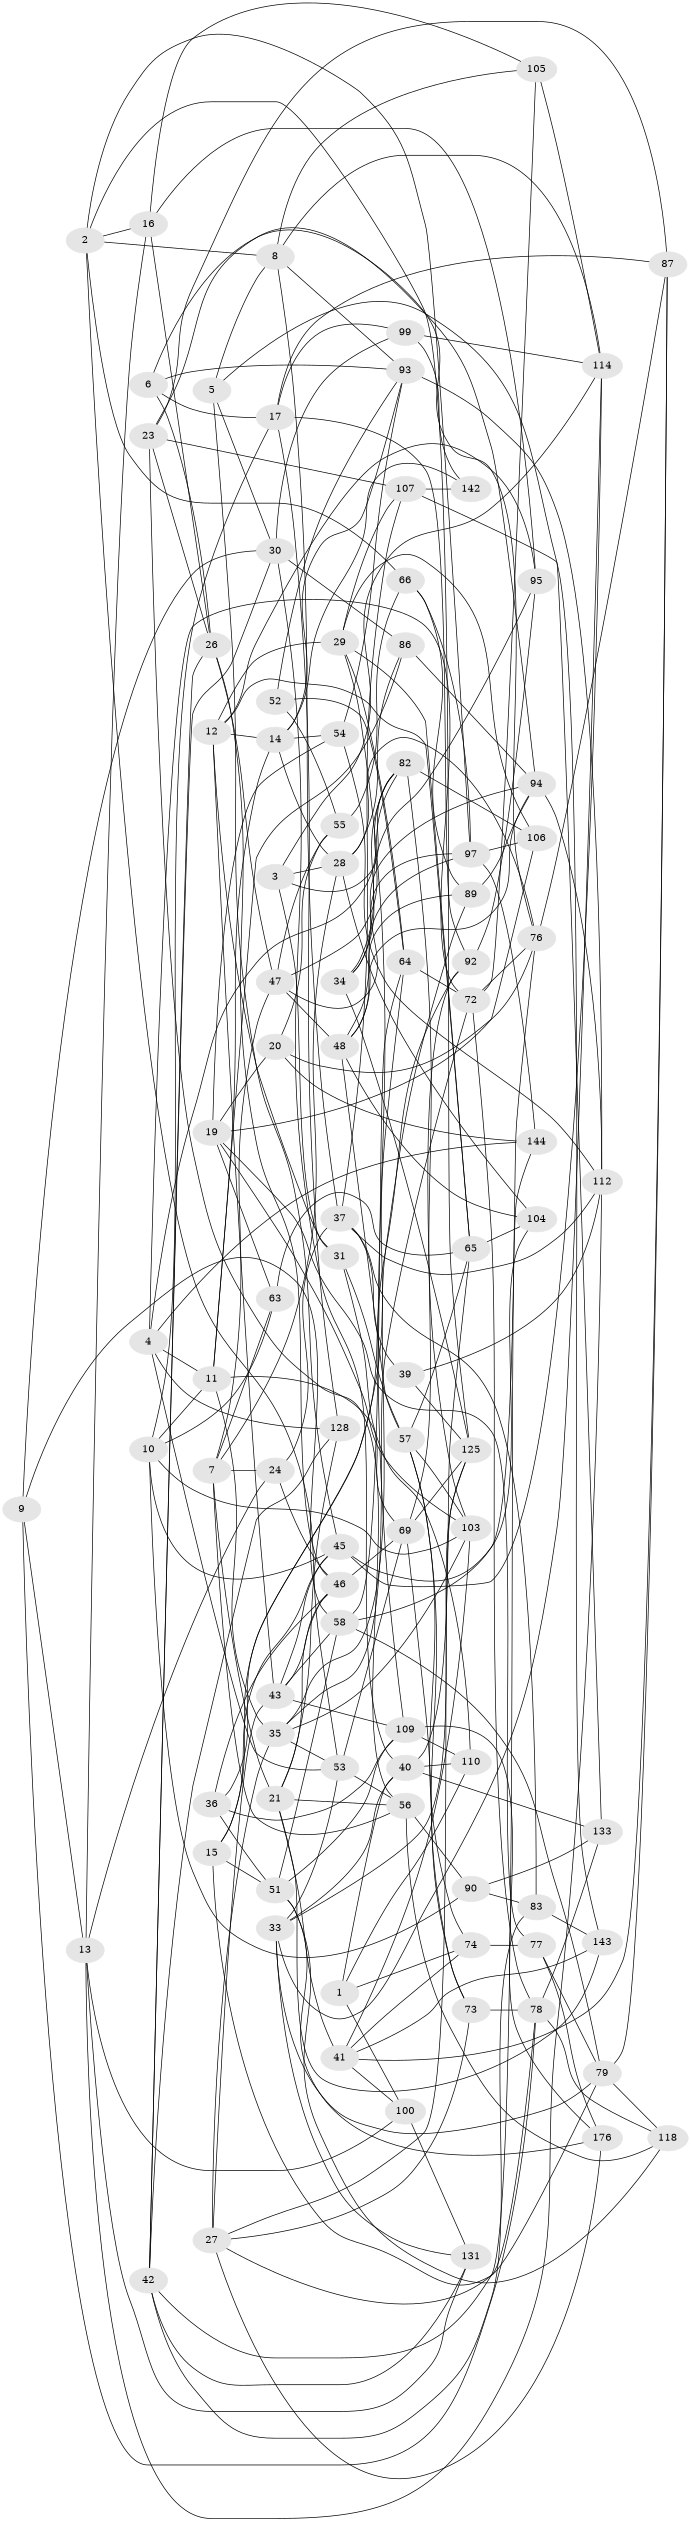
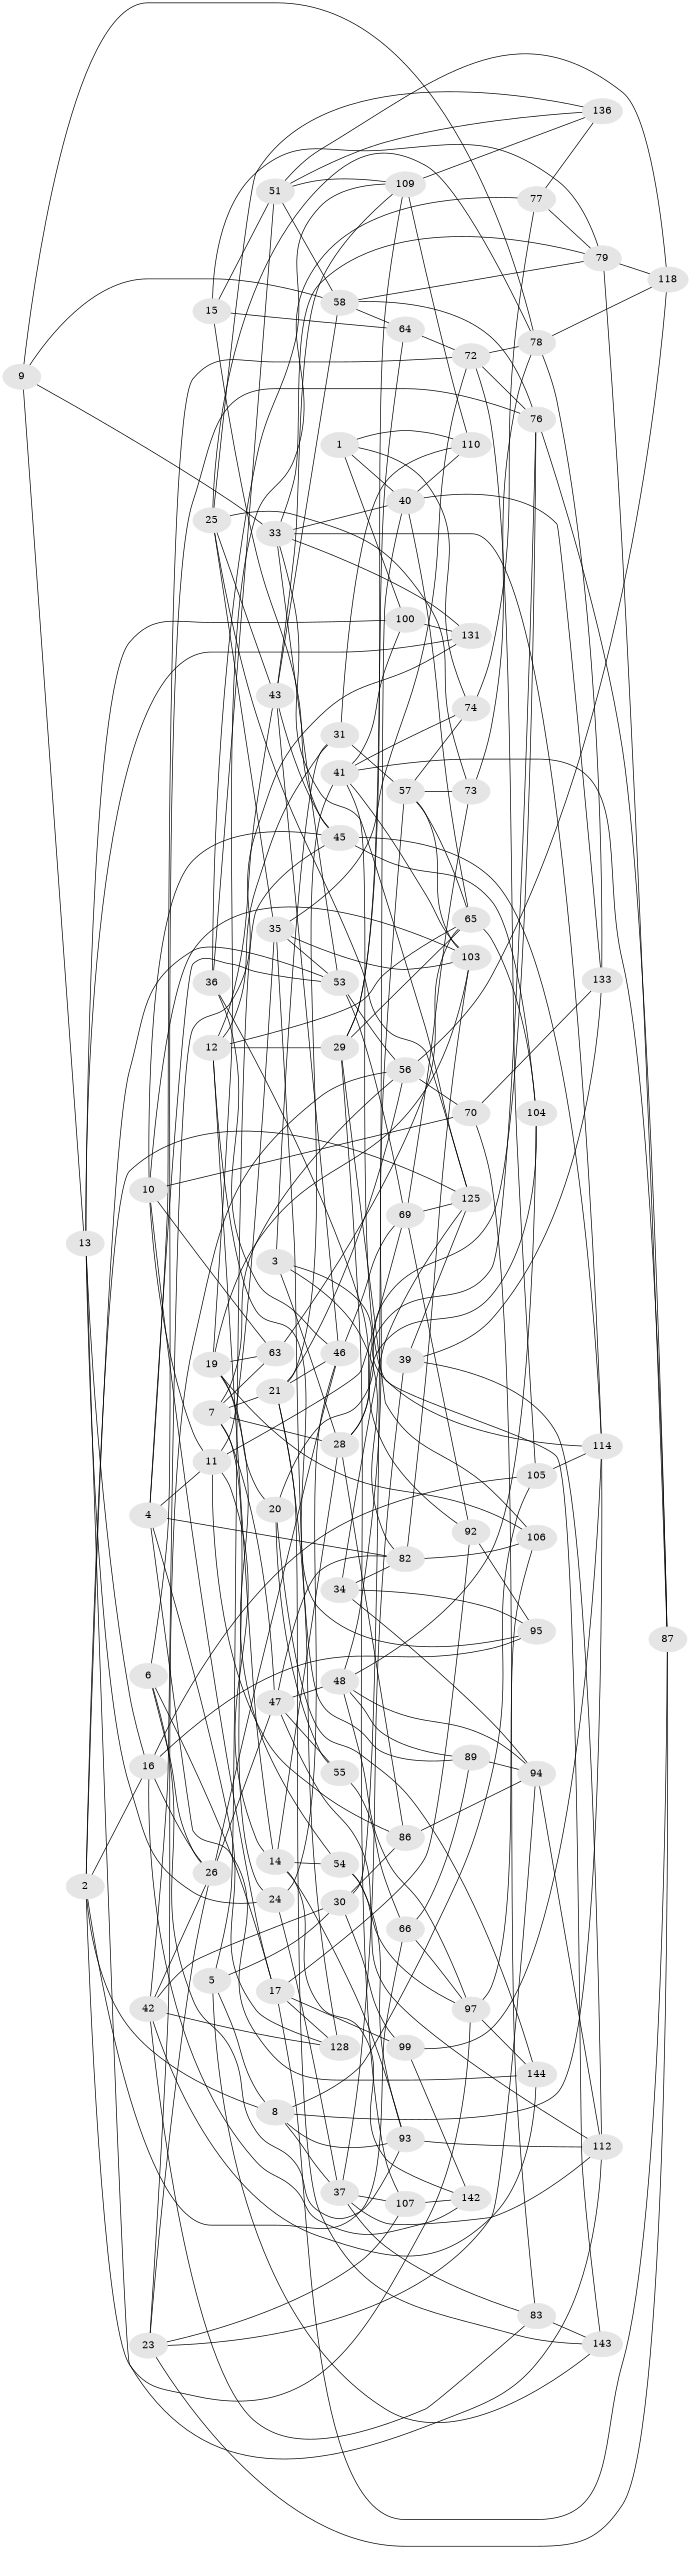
(275, 702) -> none
(69, 991) -> (152, 451)
(582, 1221) -> (558, 1202)
(471, 1889) -> (471, 1113)
none -> (202, 2076)
(602, 2138) -> (602, 111)
(212, 2240) -> (212, 520)
